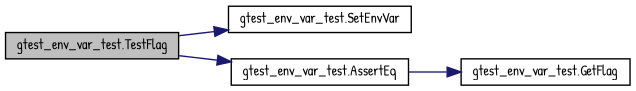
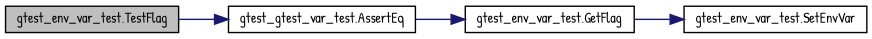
(197, 34) -> (652, 19)
(320, 72) -> (322, 19)
